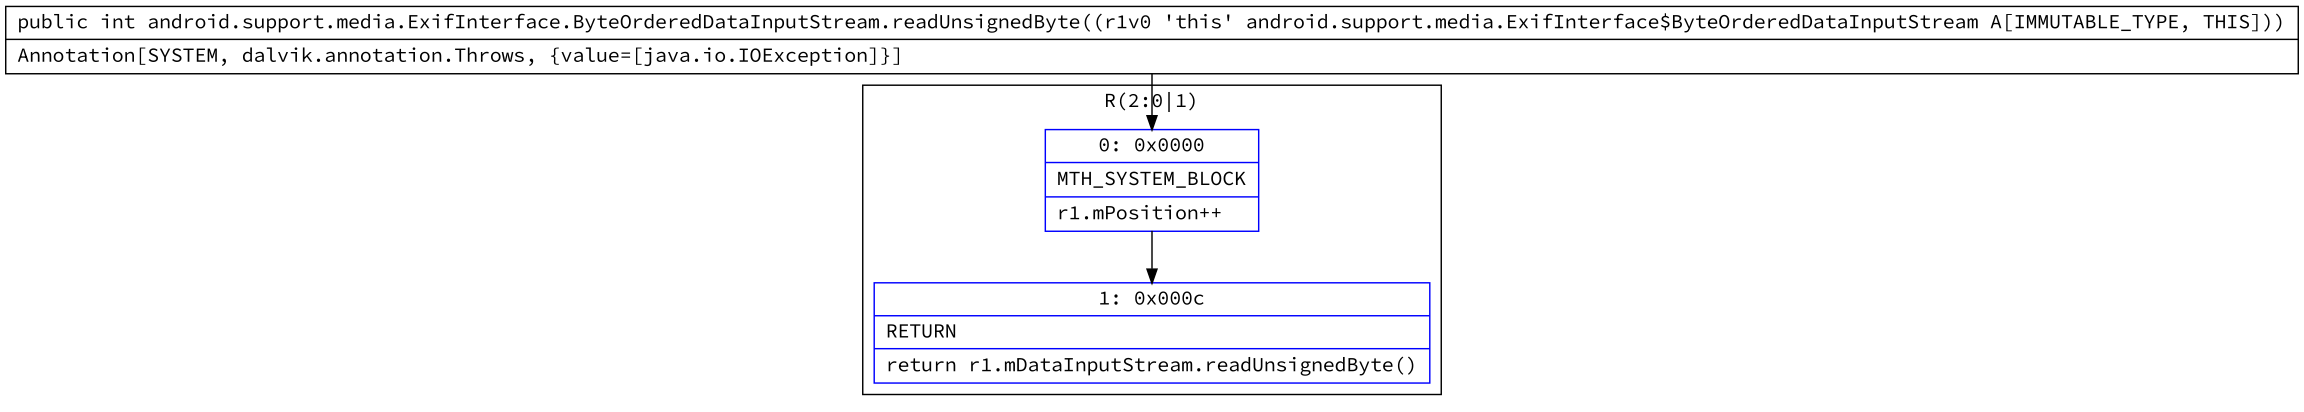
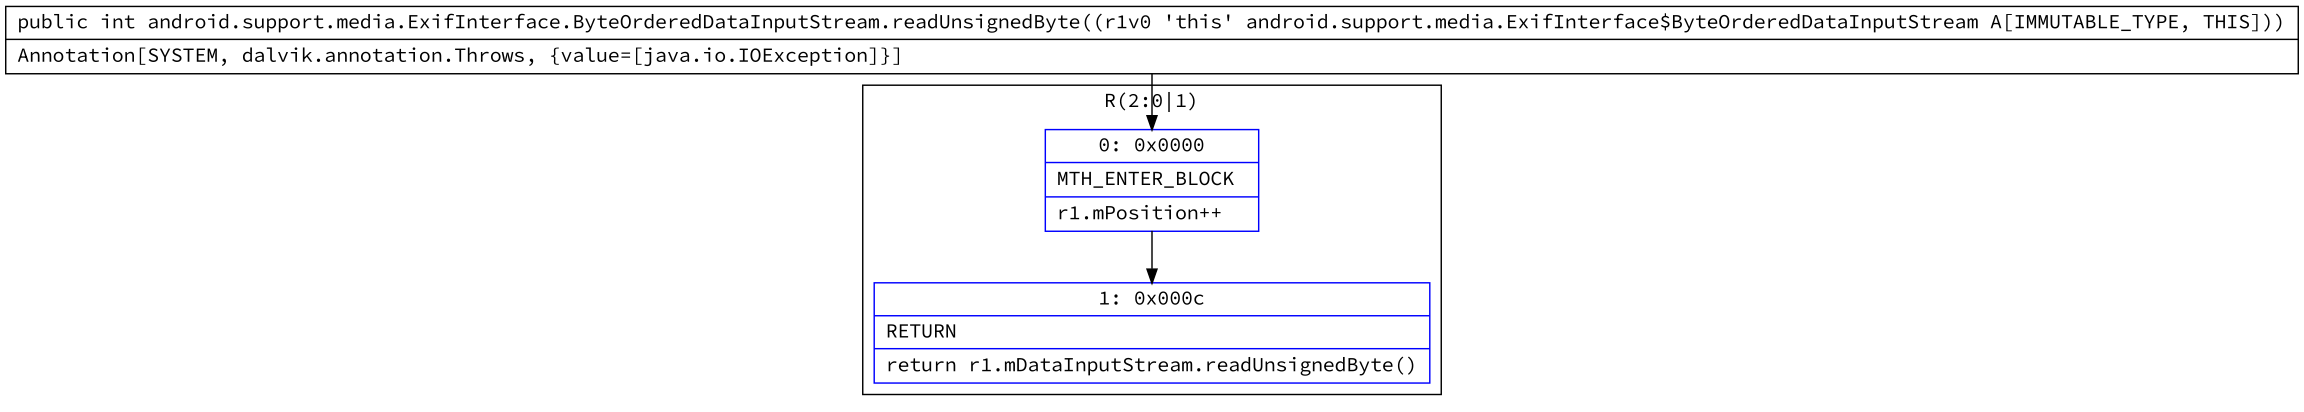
(1152, 179) -> (1146, 179)
